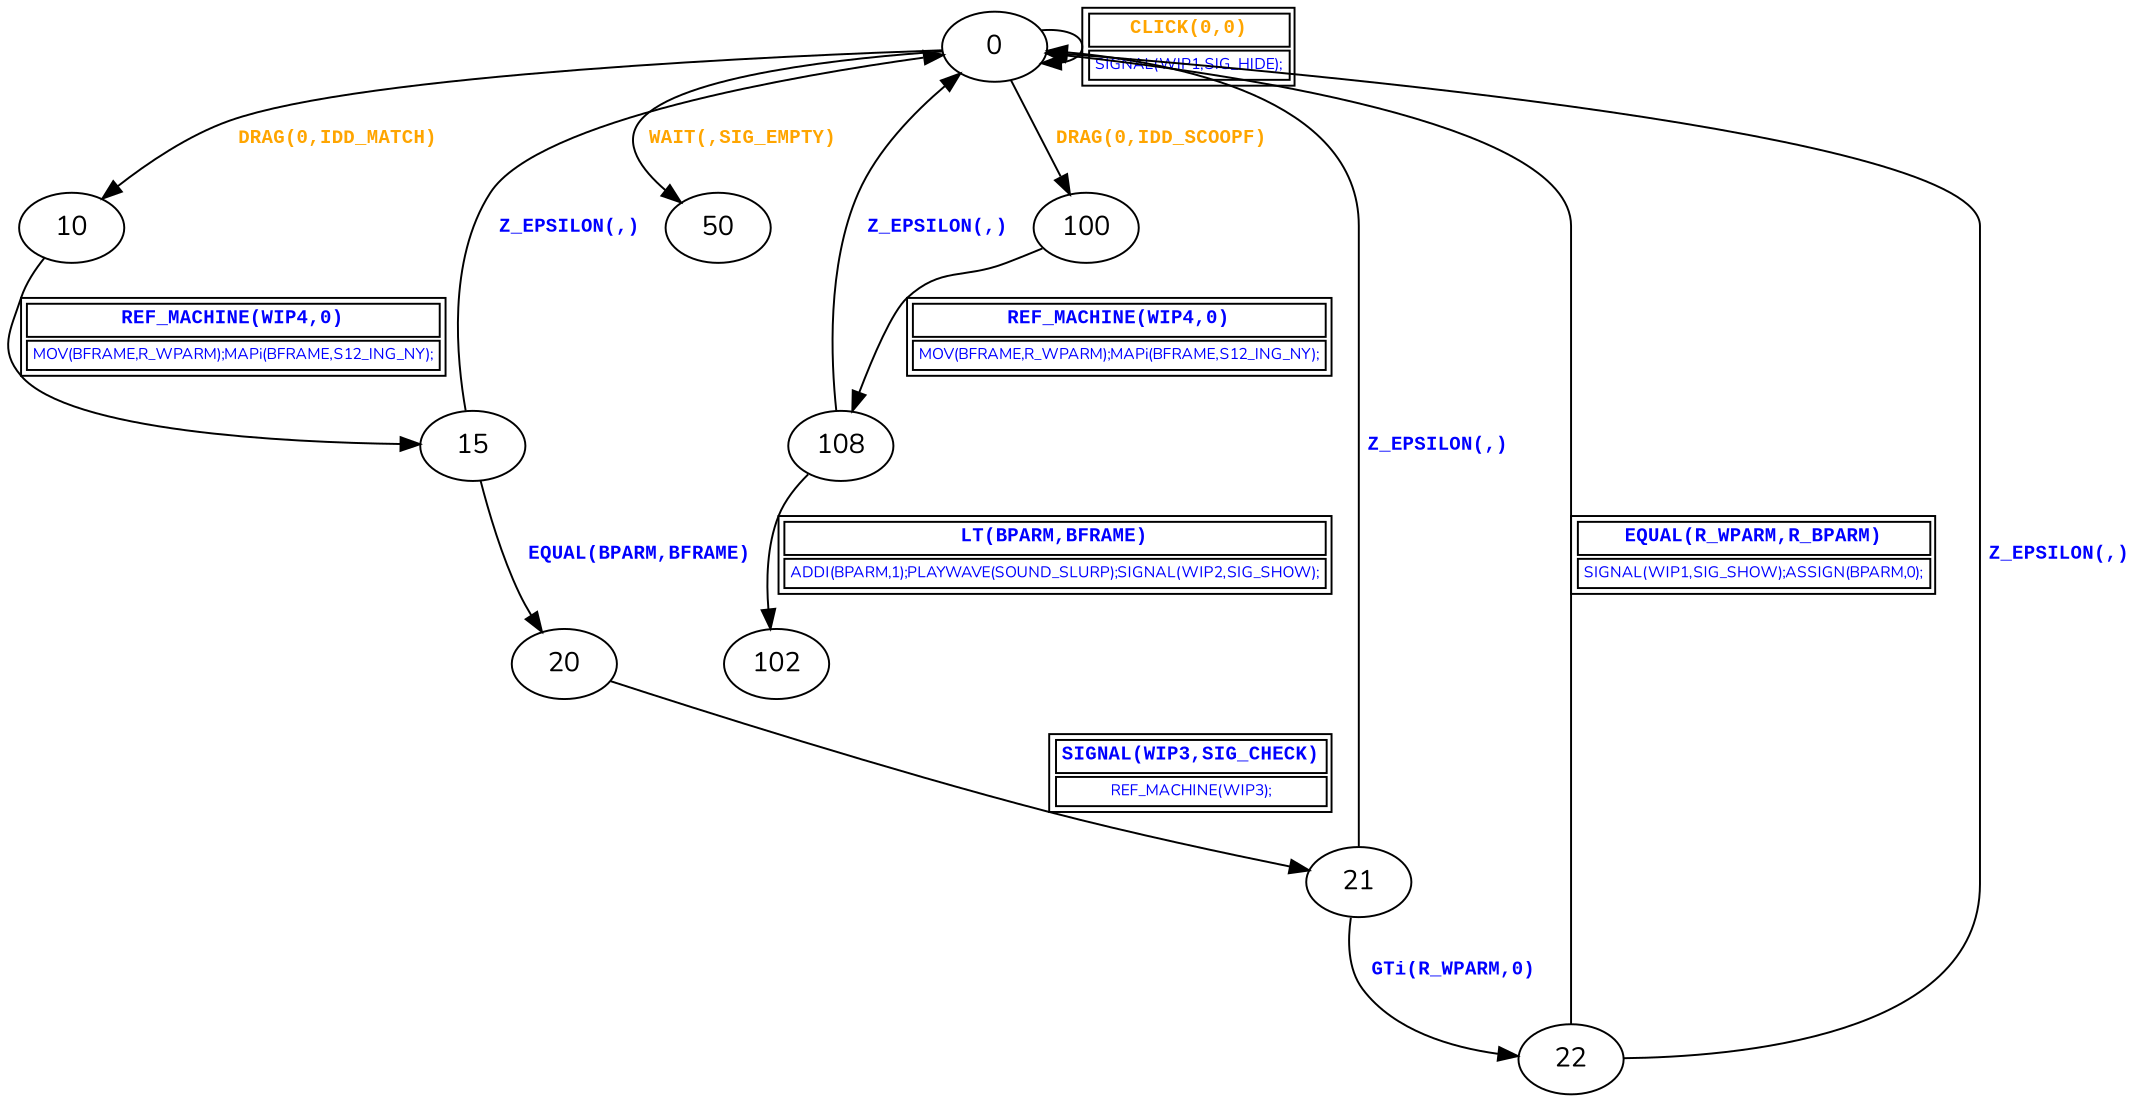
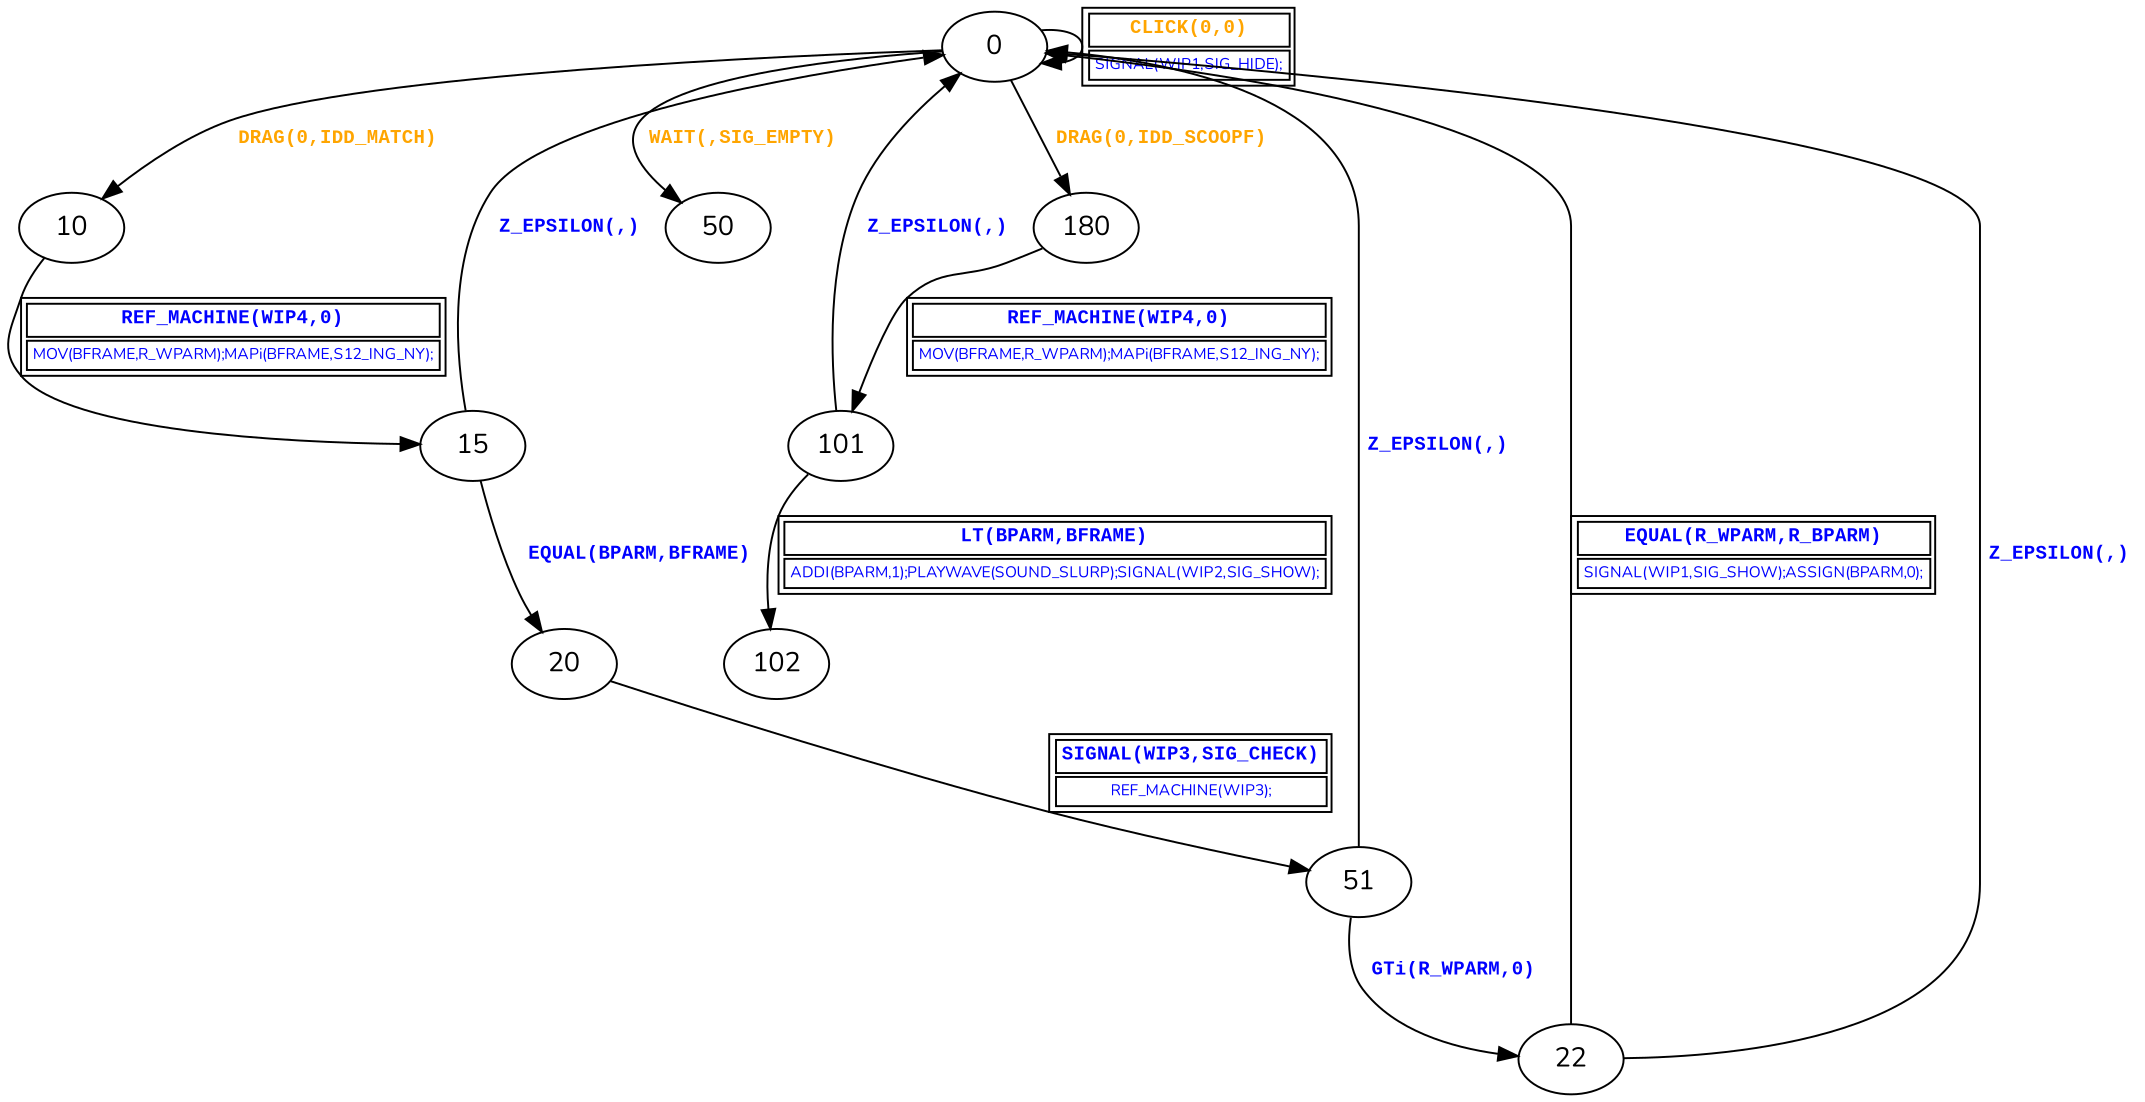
(1086, 228) -> (1086, 228)
(841, 446) -> (841, 446)
(1359, 882) -> (1359, 882)
